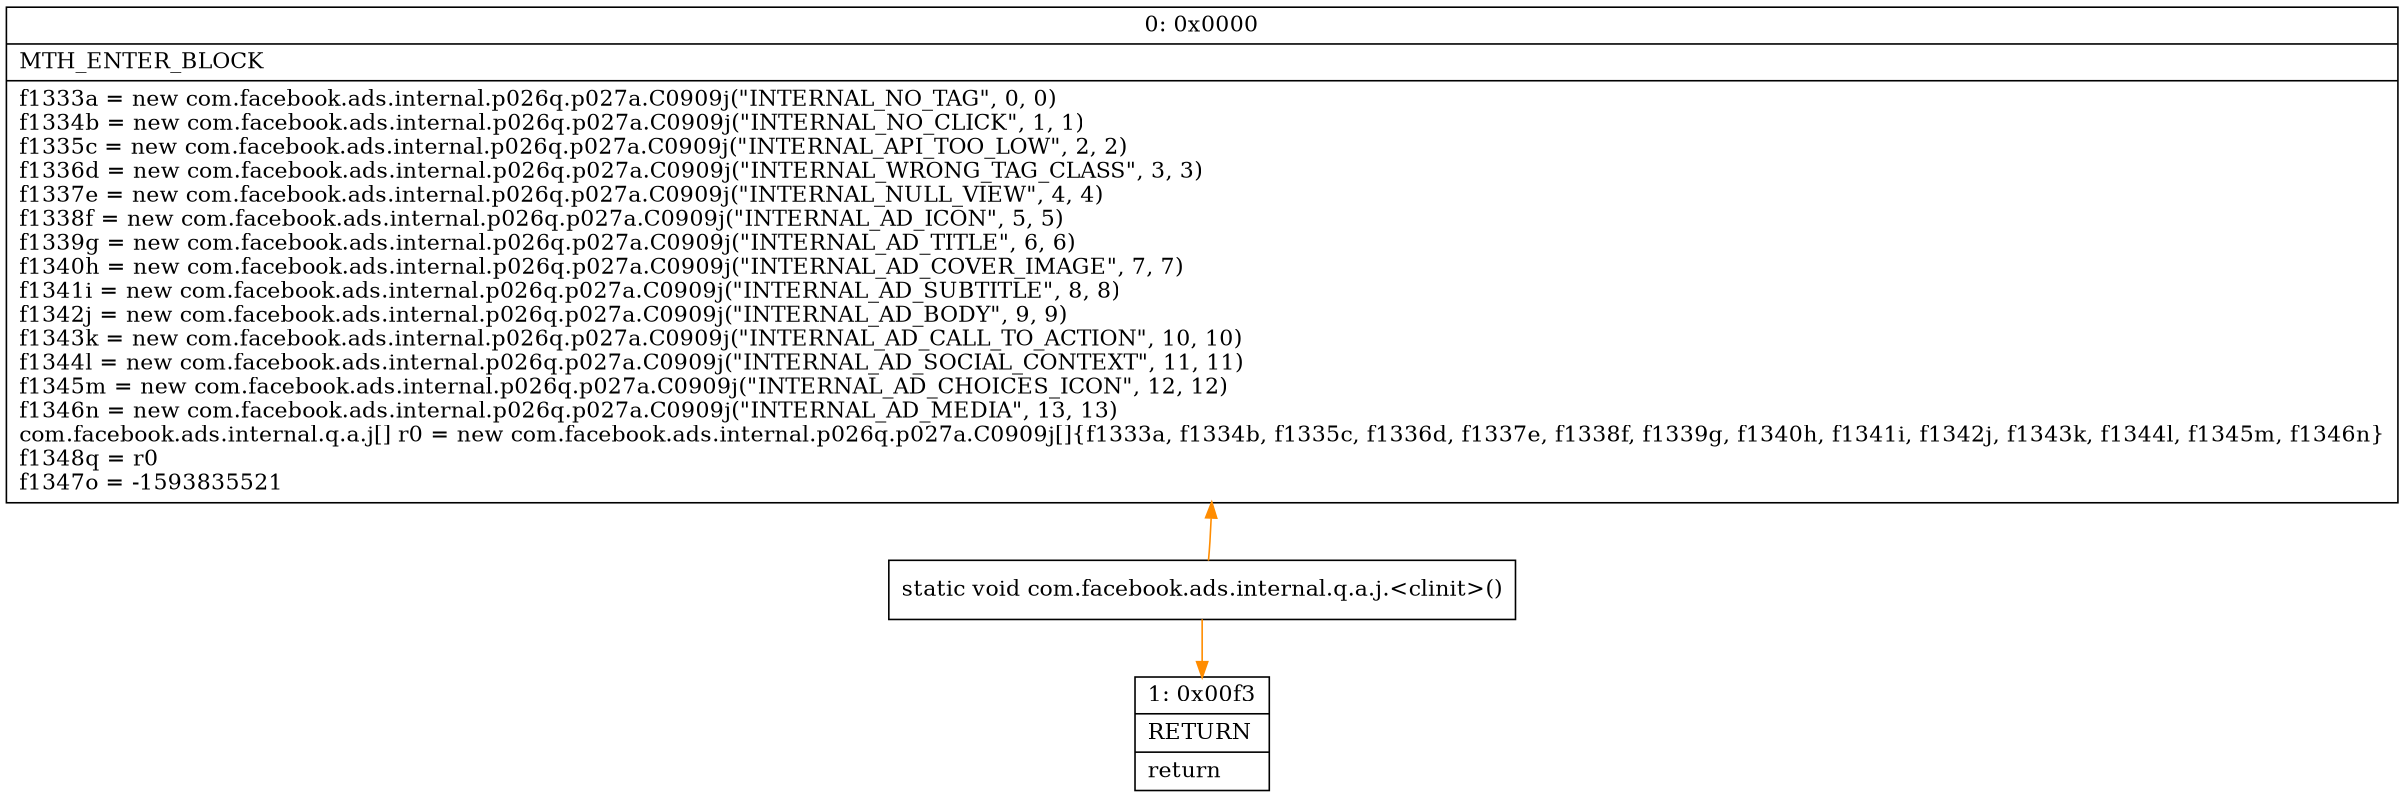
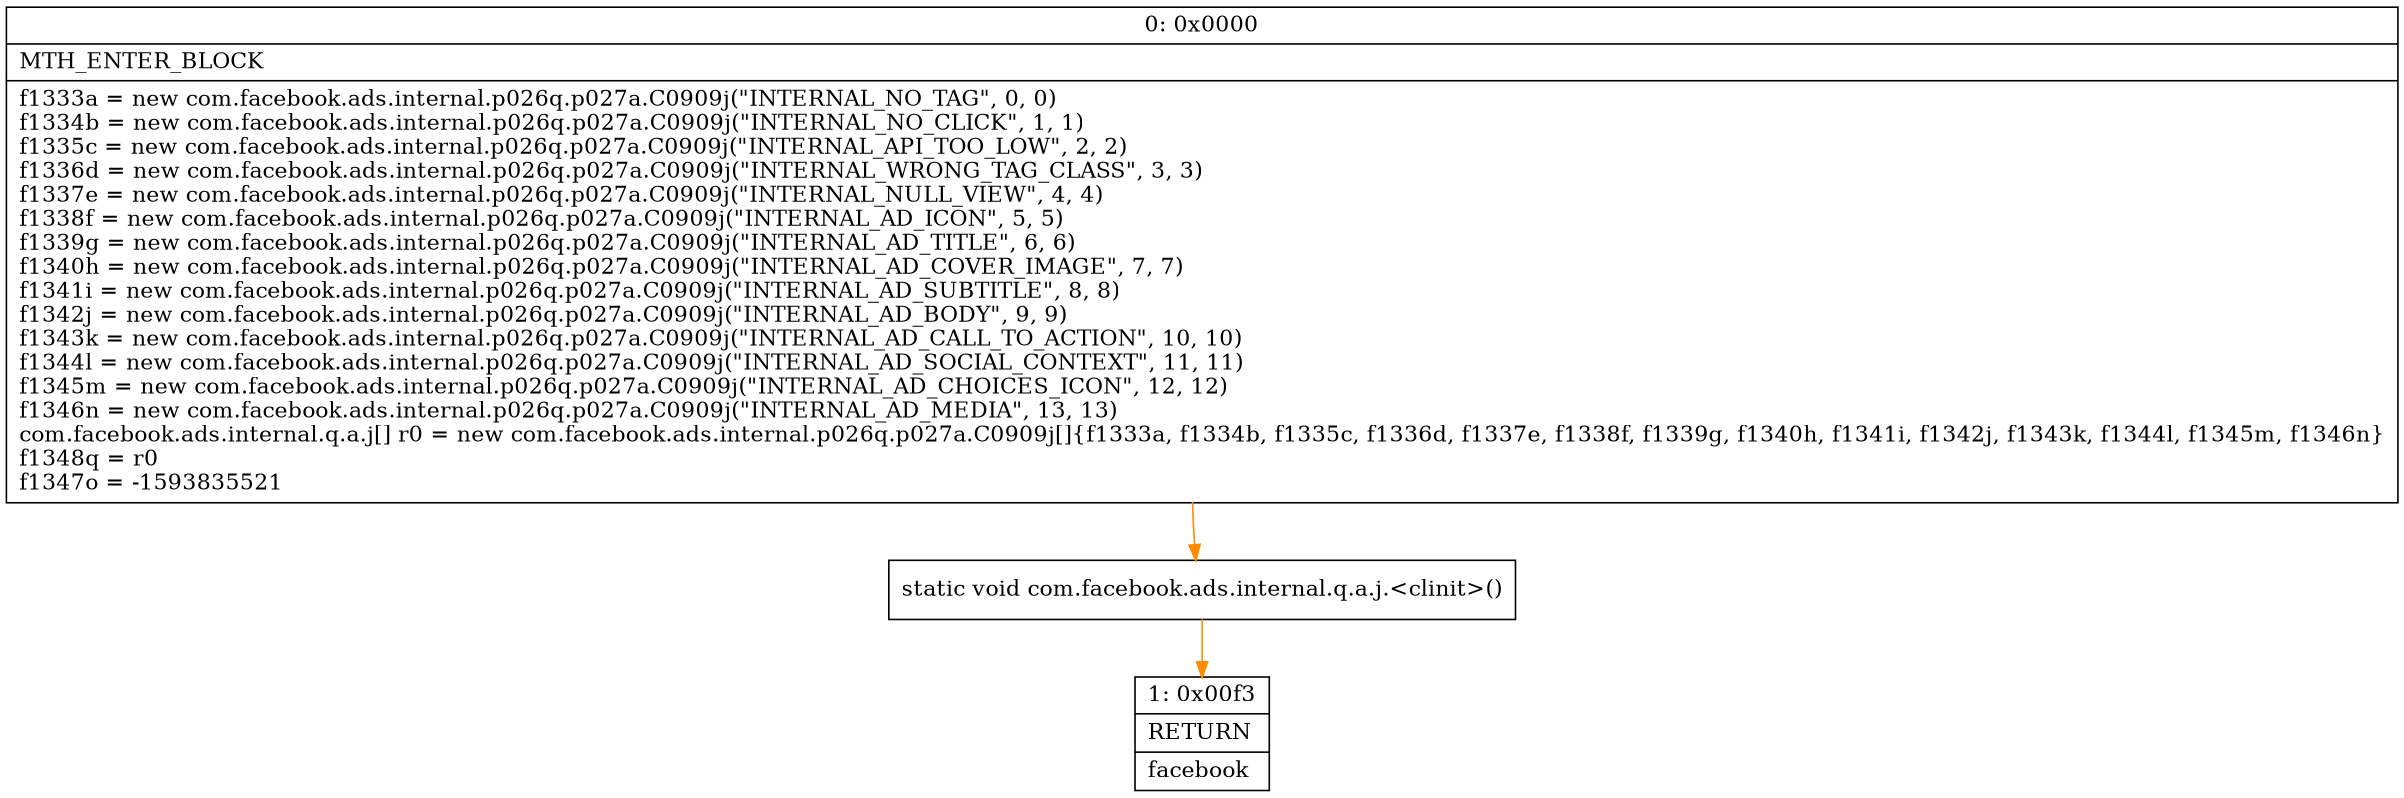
(1210, 539) -> (1193, 523)
(1185, 771) -> (1199, 771)
